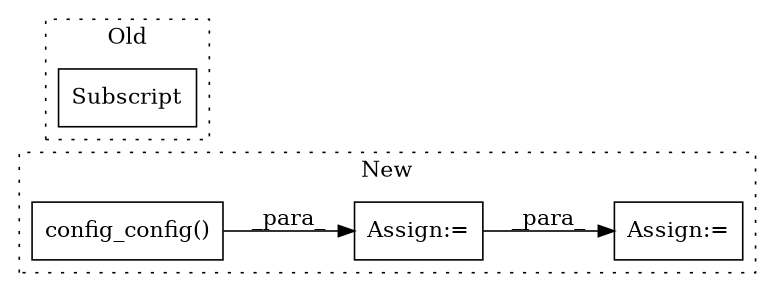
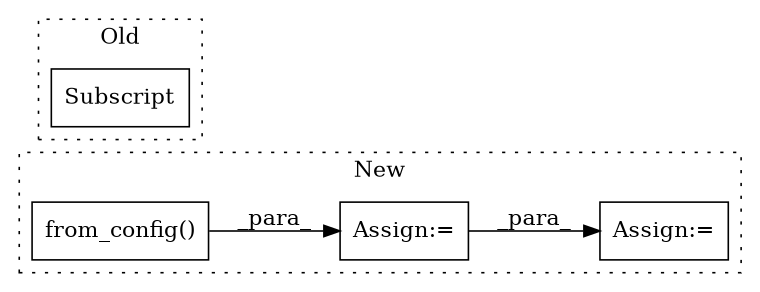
(128, 231) -> (120, 231)
